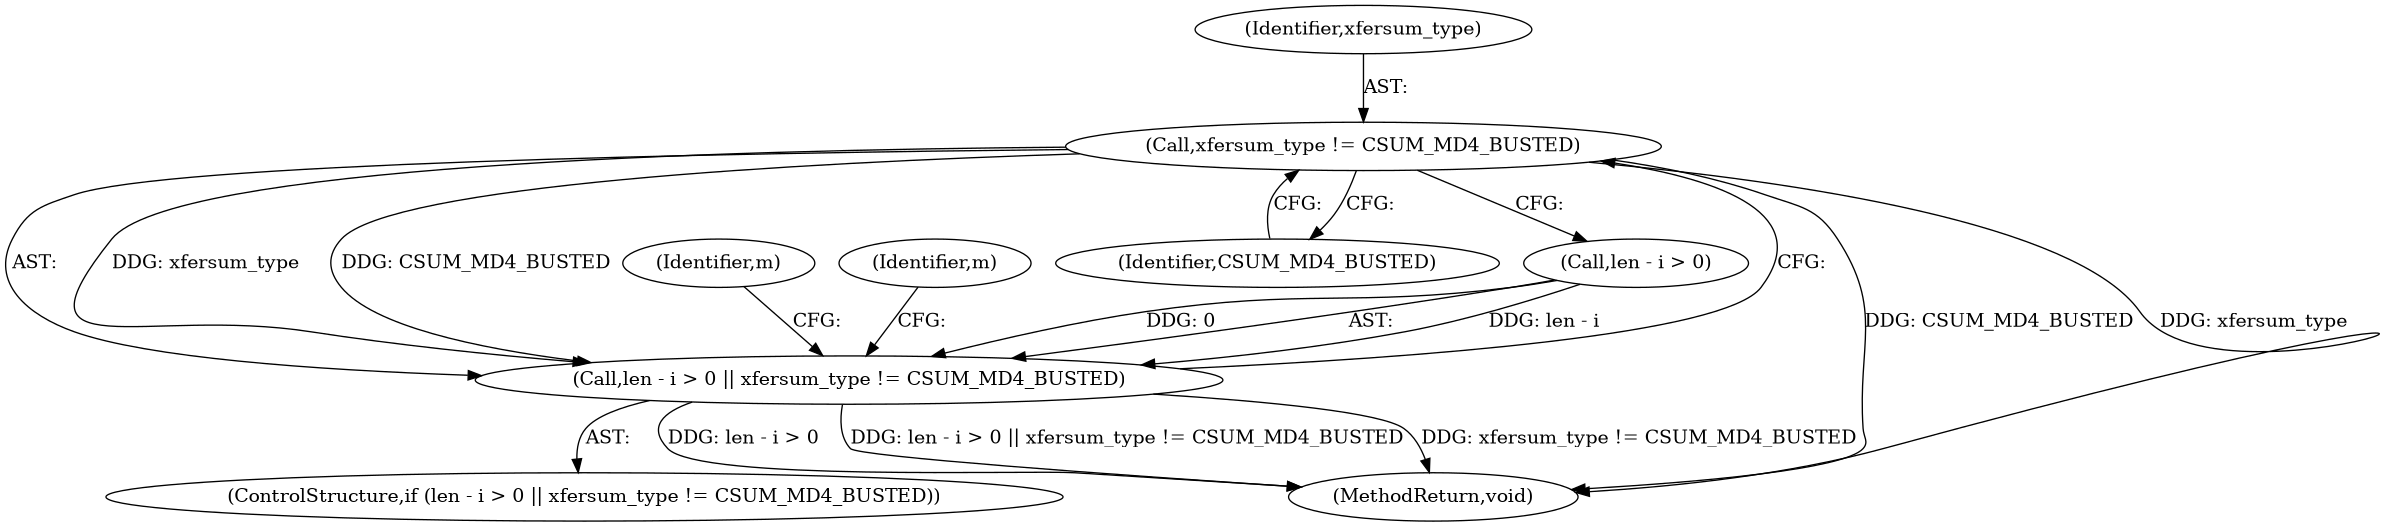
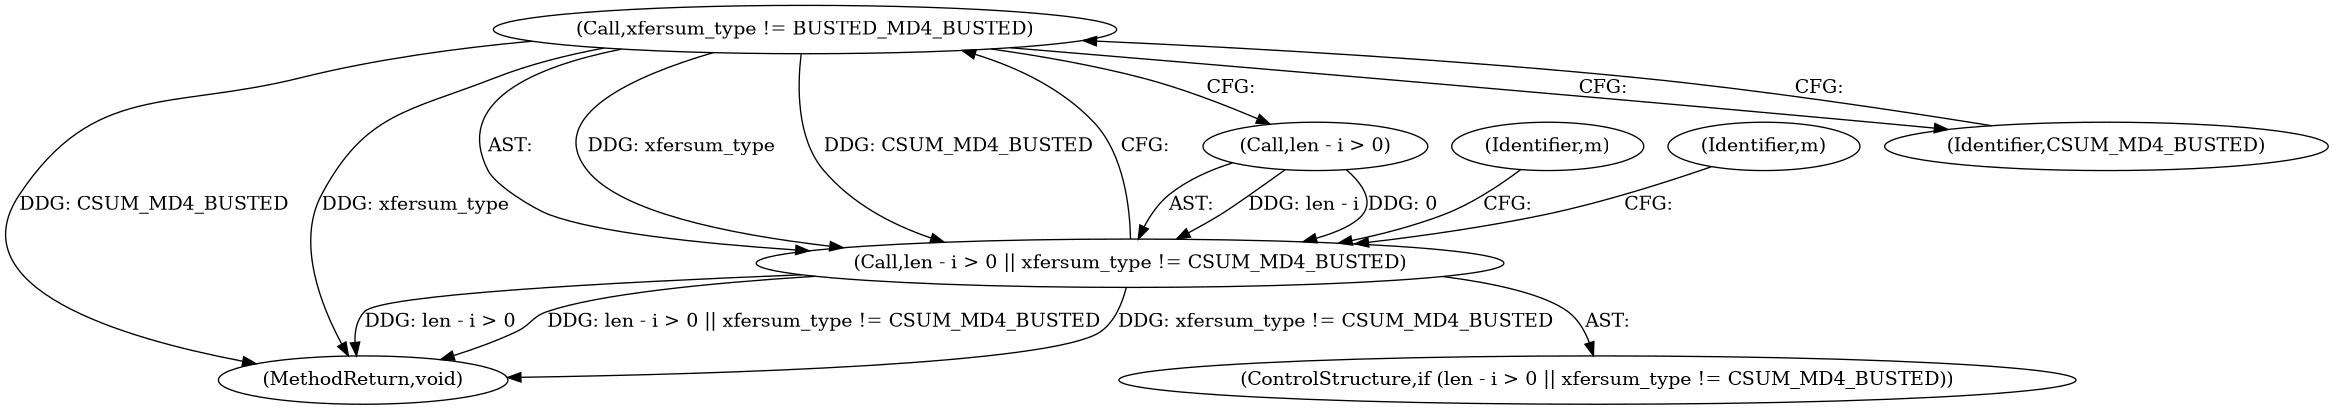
(1363, 30) -> none
(1363, 146) -> (805, 30)
